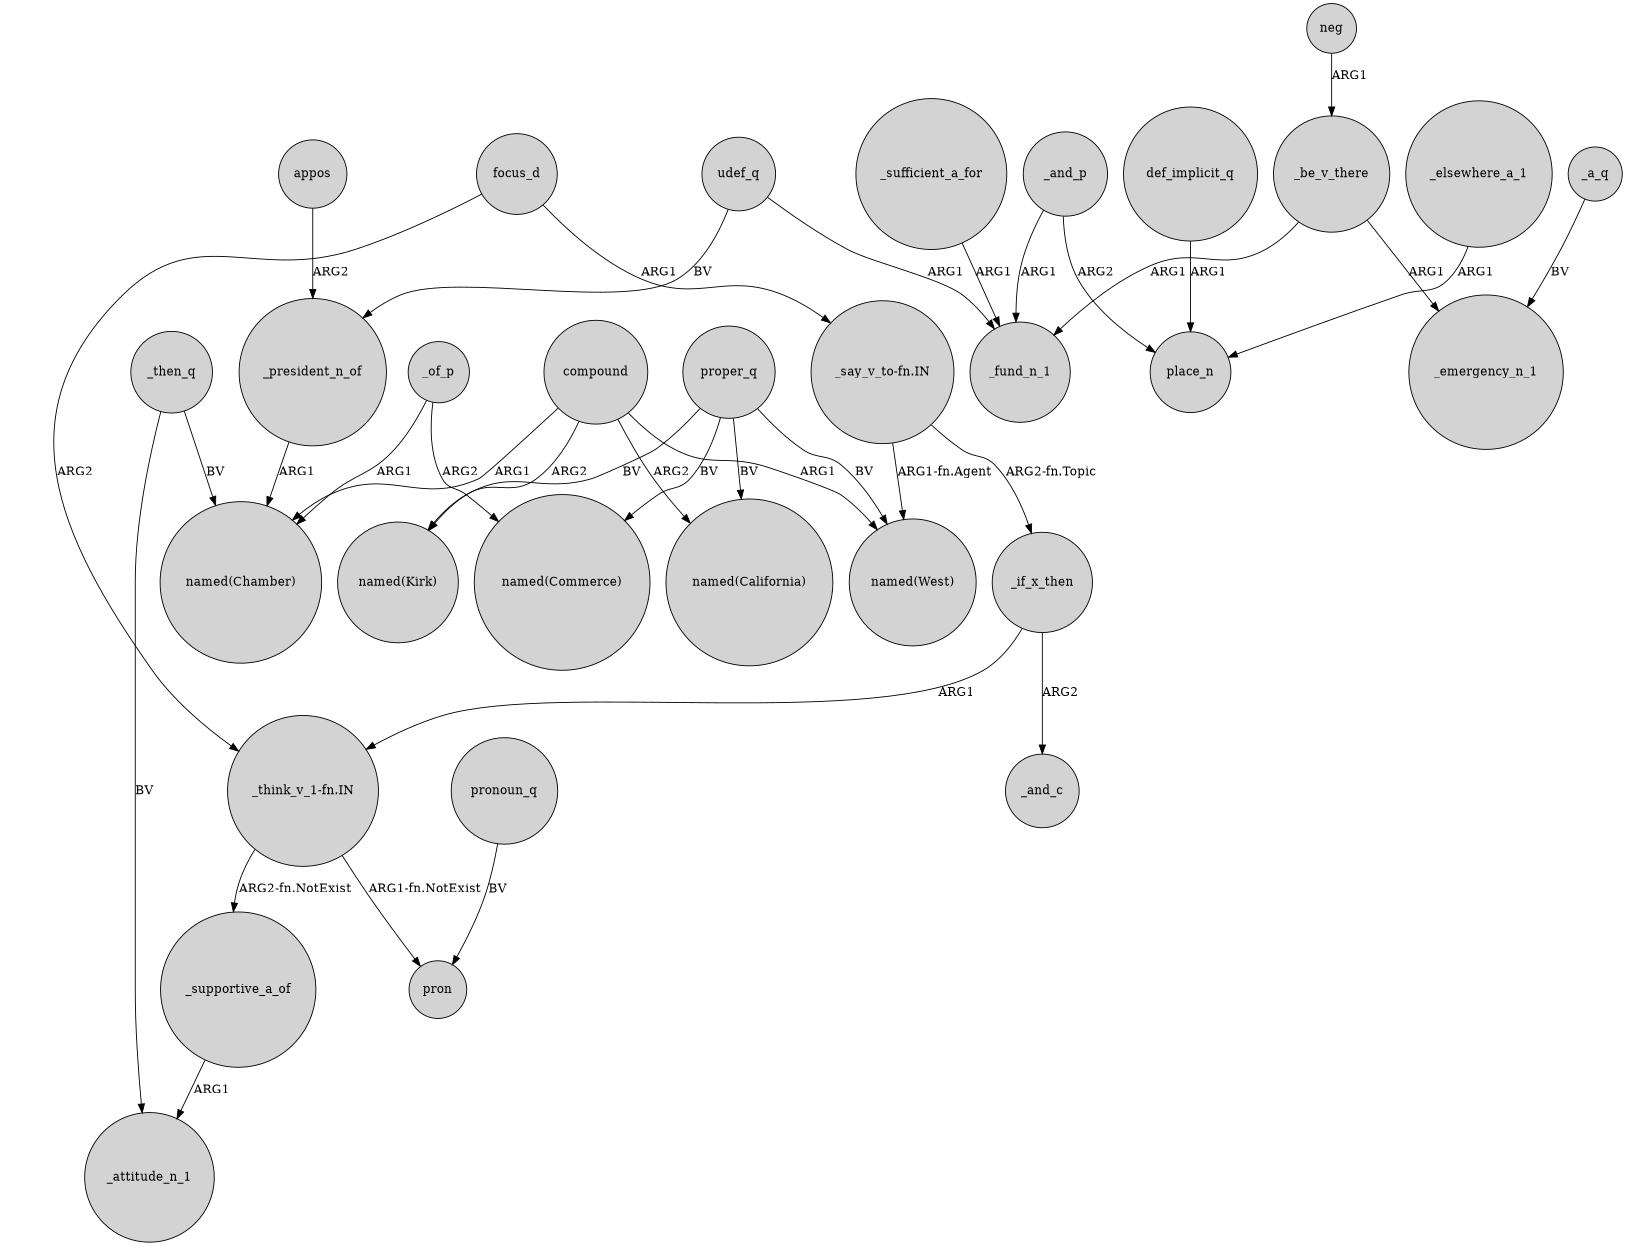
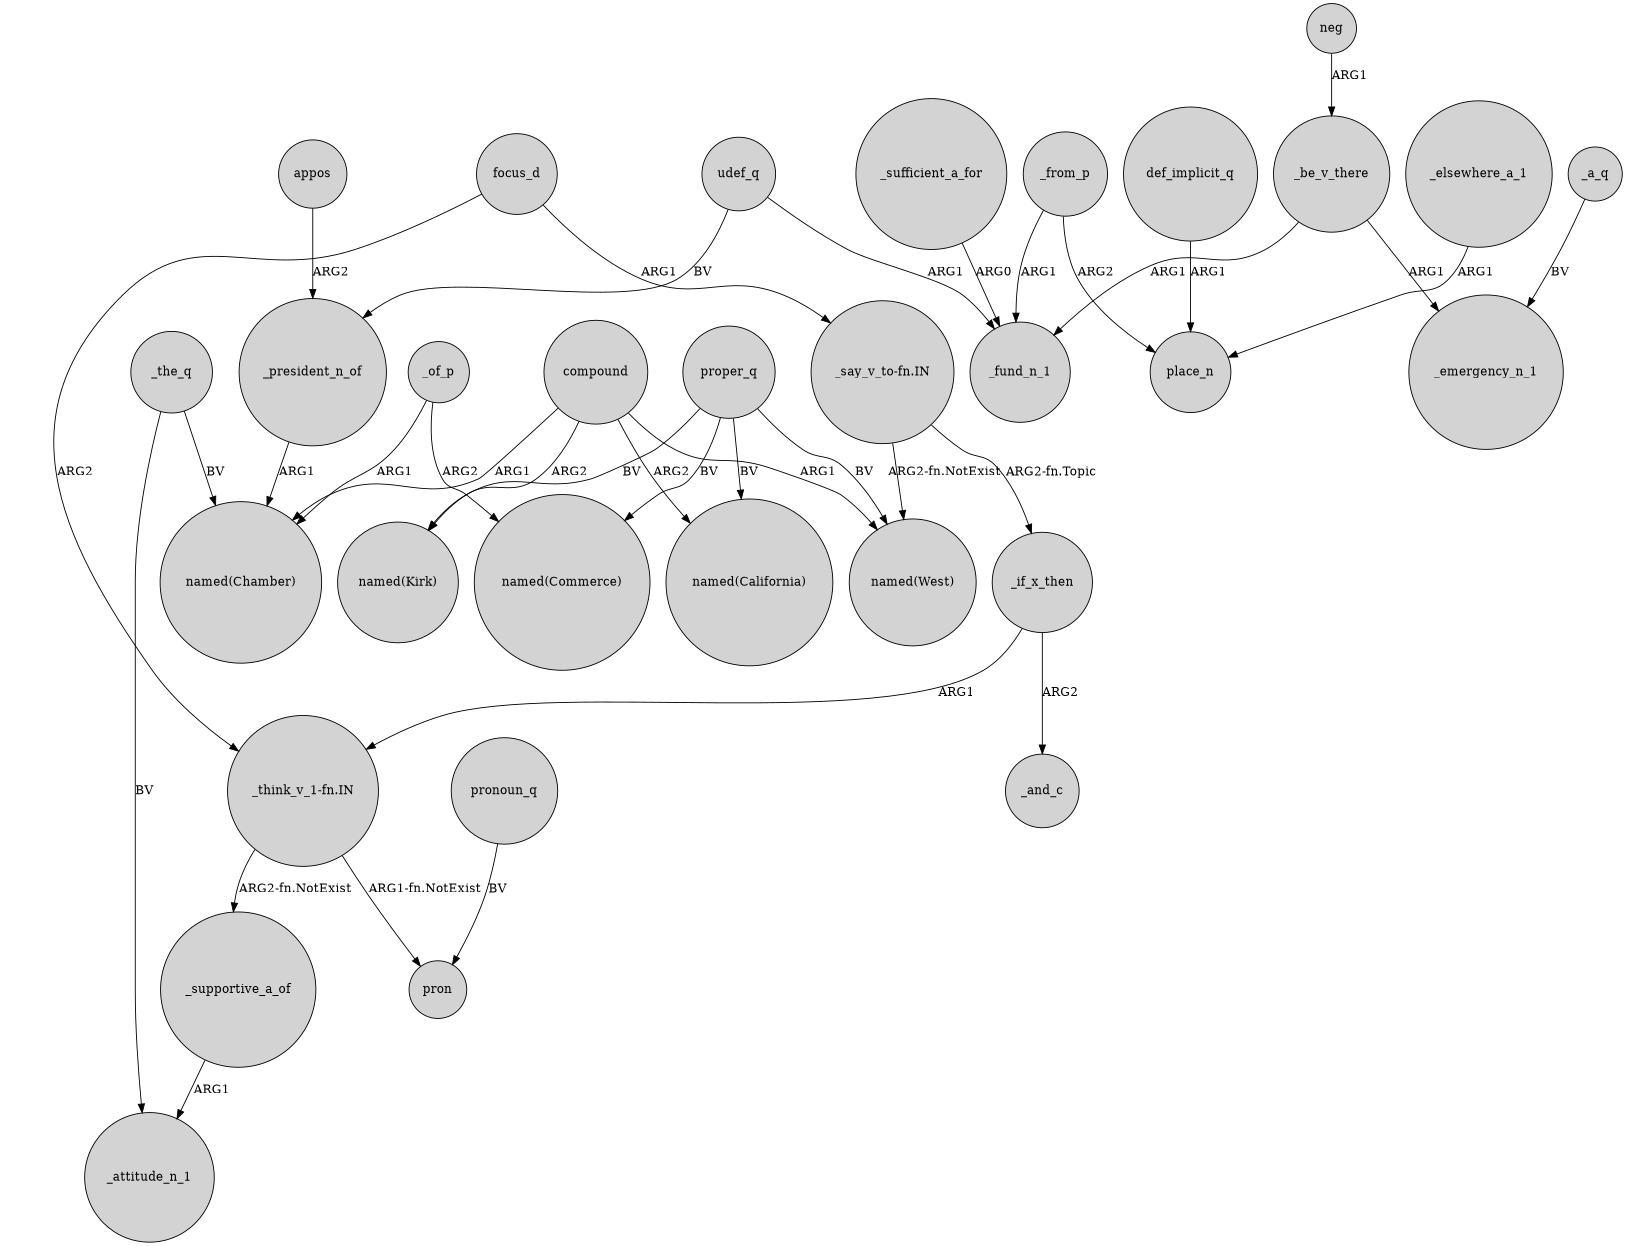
(1065, 174) -> (1065, 174)
(994, 272) -> (994, 272)
(172, 372) -> (172, 372)
(945, 472) -> (945, 472)
